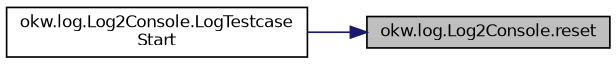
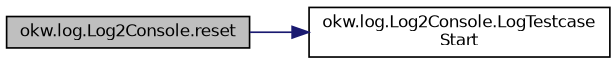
(329, 32) -> (271, 32)
